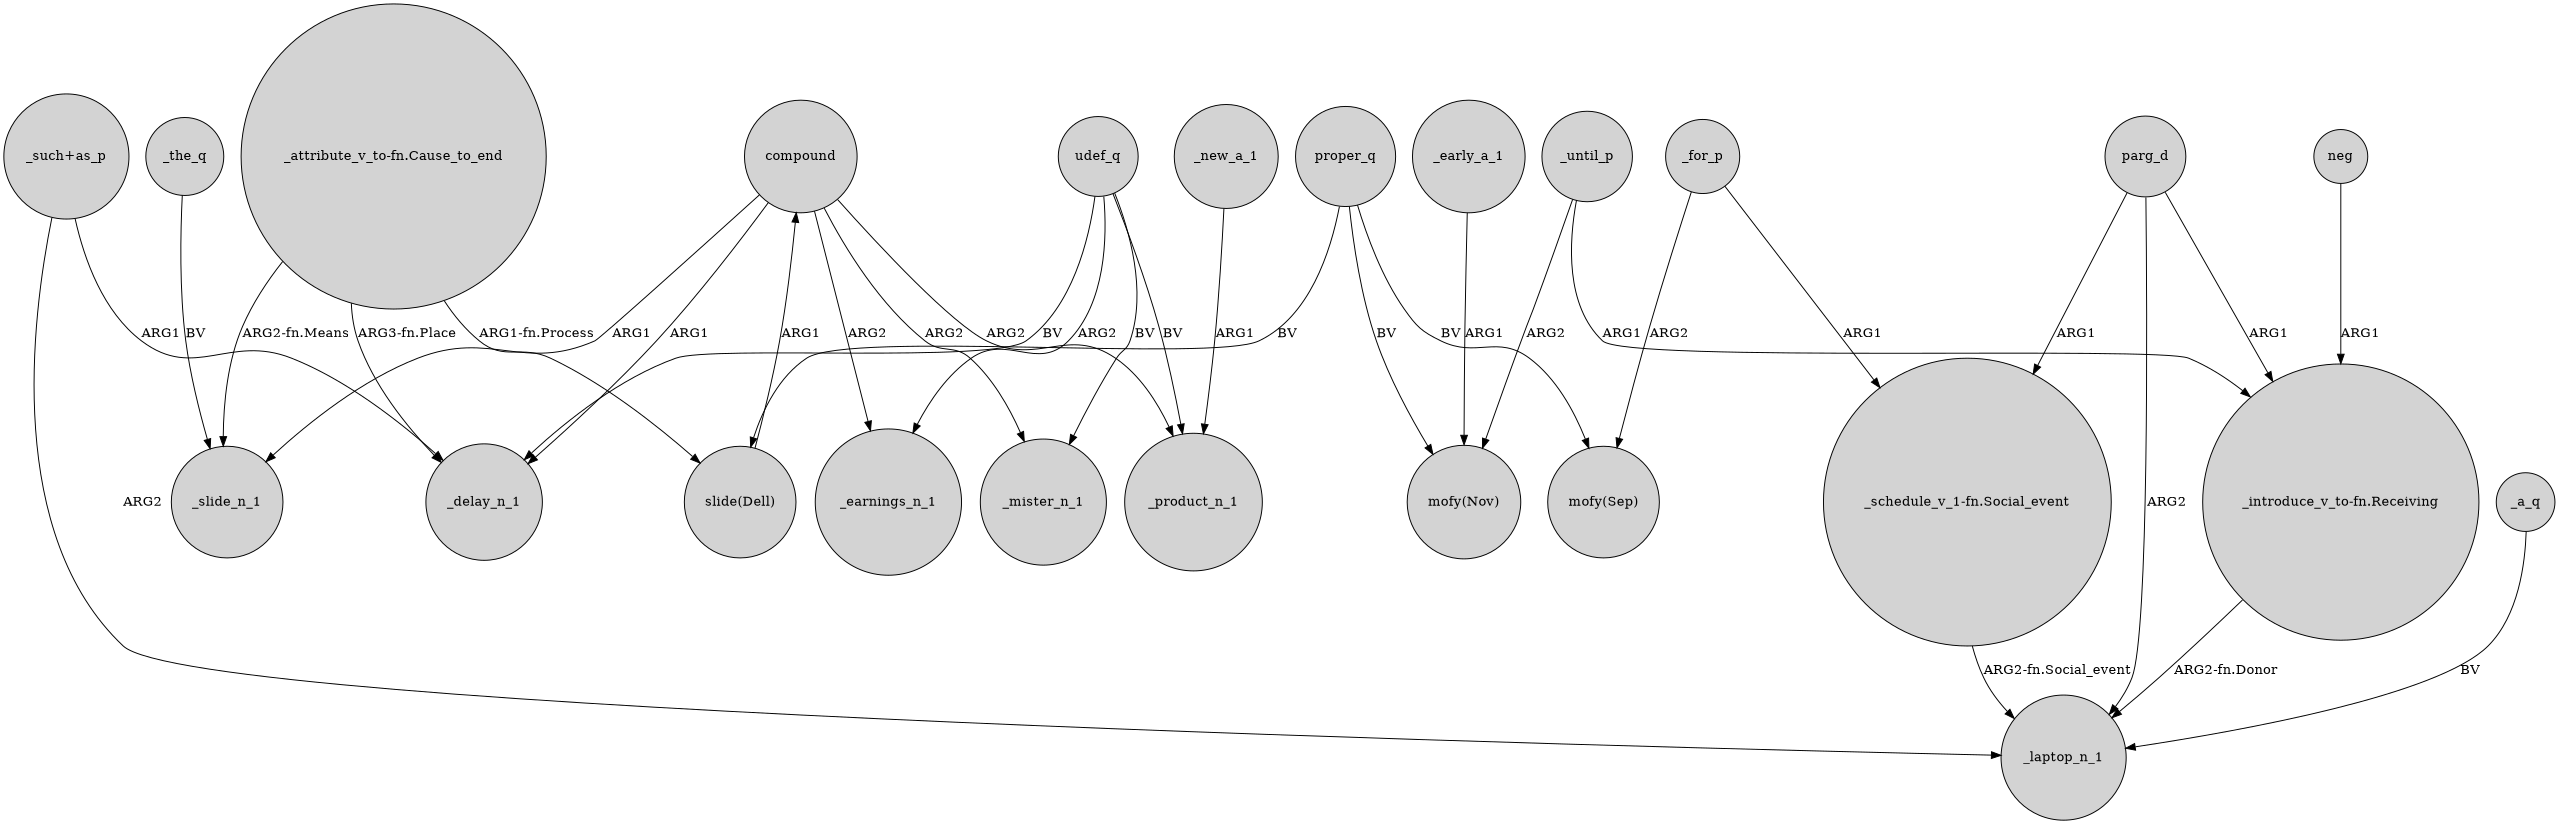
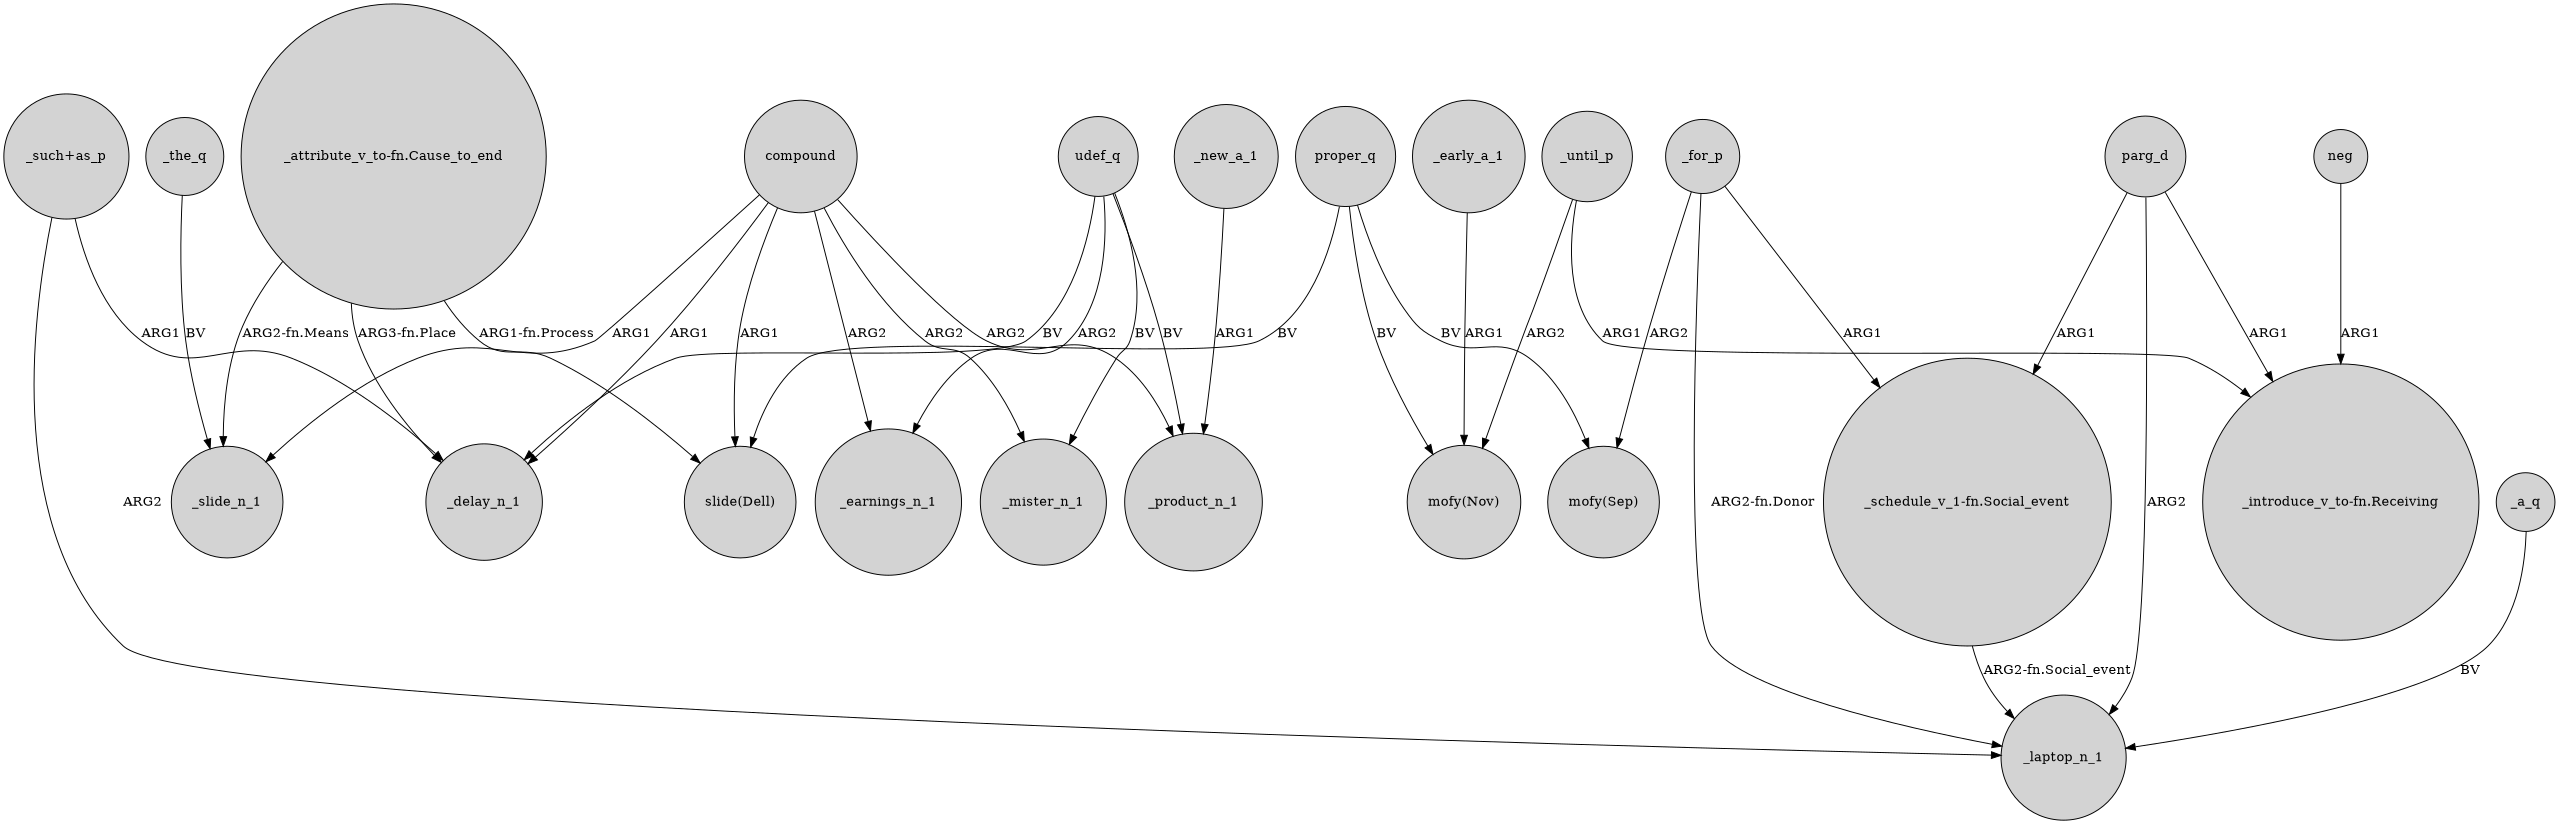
(780, 336) -> (742, 319)
(2182, 657) -> (1697, 571)
